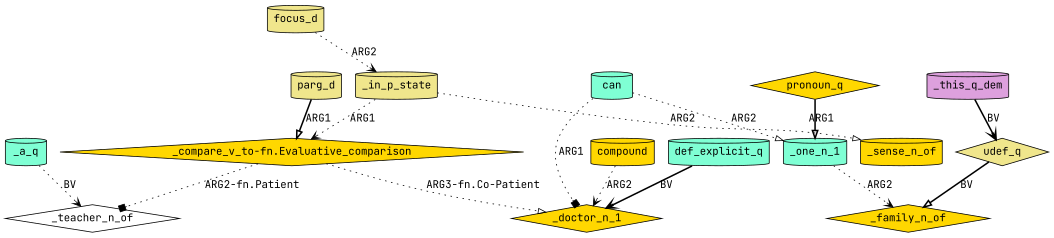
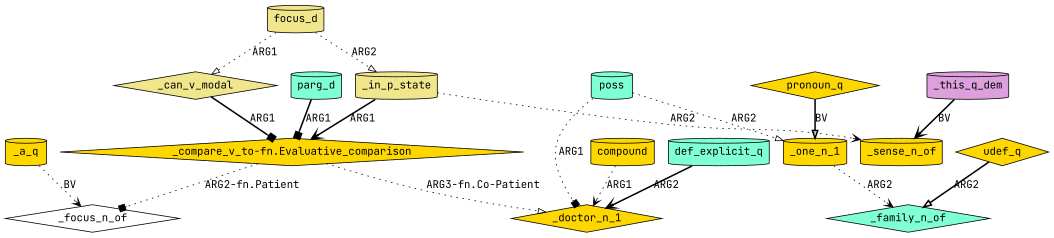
(342, 50) -> (342, 50)
none -> (196, 86)
(316, 86) -> (316, 86)
(612, 86) -> (612, 86)
(305, 115) -> (305, 115)
(984, 116) -> (937, 116)
(346, 117) -> (346, 117)
(822, 119) -> (822, 119)
(644, 122) -> (644, 122)
(26, 152) -> (26, 152)
(815, 152) -> (815, 152)
(1002, 152) -> (1002, 152)
(620, 185) -> (620, 185)
(666, 185) -> (666, 185)
(967, 185) -> (967, 185)
(92, 218) -> (92, 218)
(908, 218) -> (908, 218)
